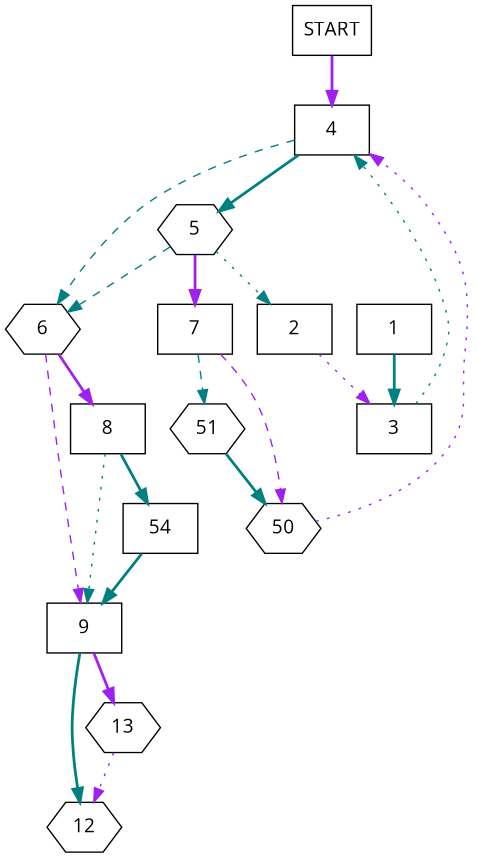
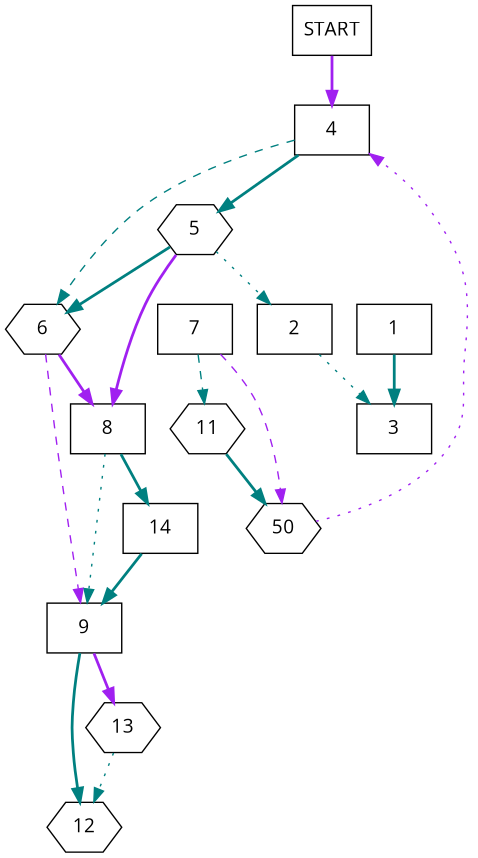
(195, 273) -> (139, 319)
(125, 276) -> (125, 276)
(435, 280) -> none
(339, 374) -> (339, 374)
(208, 429) -> (208, 429)
(160, 528) -> (160, 528)
(106, 771) -> (106, 771)
